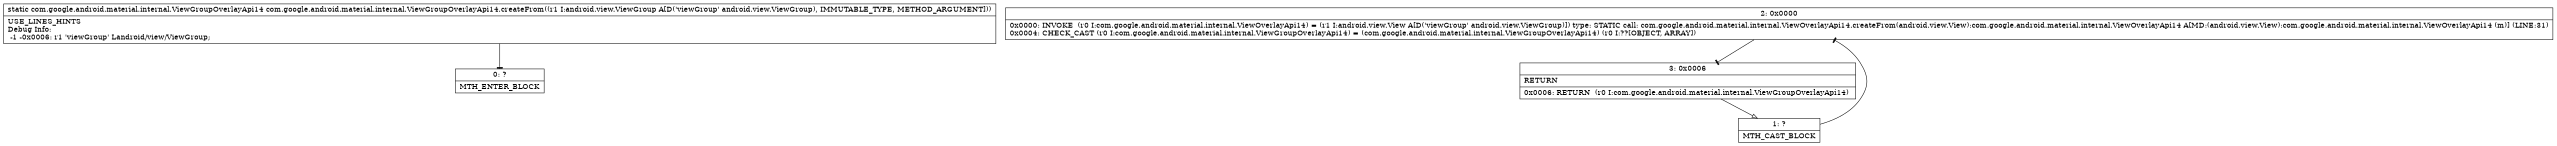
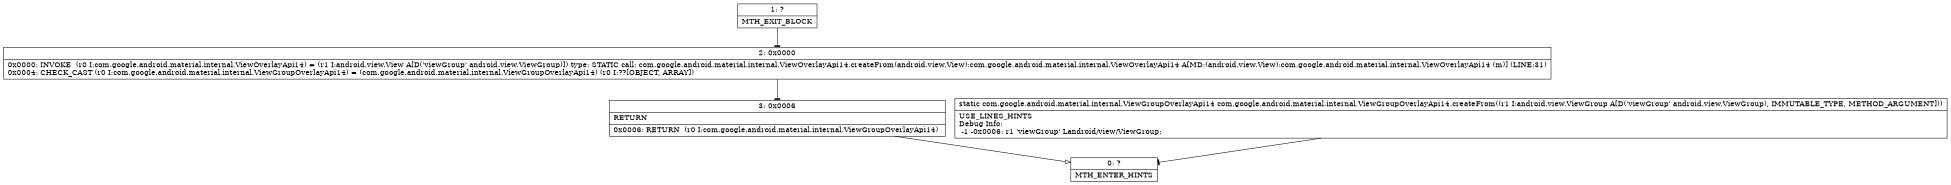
(500, 87) -> (1114, 175)
(1737, 107) -> (980, 149)
(1779, 136) -> (777, 22)
